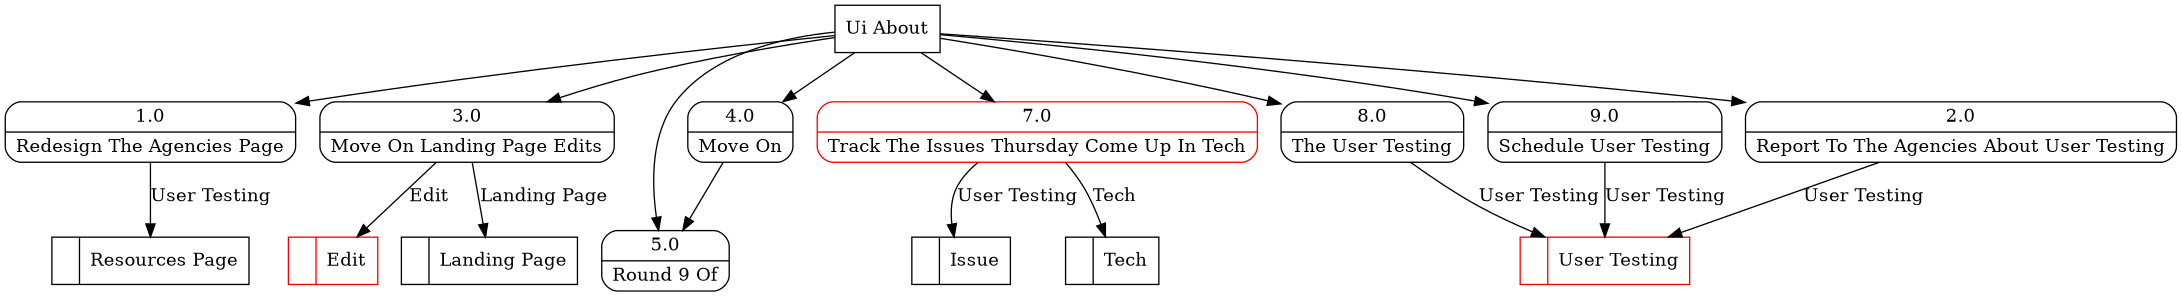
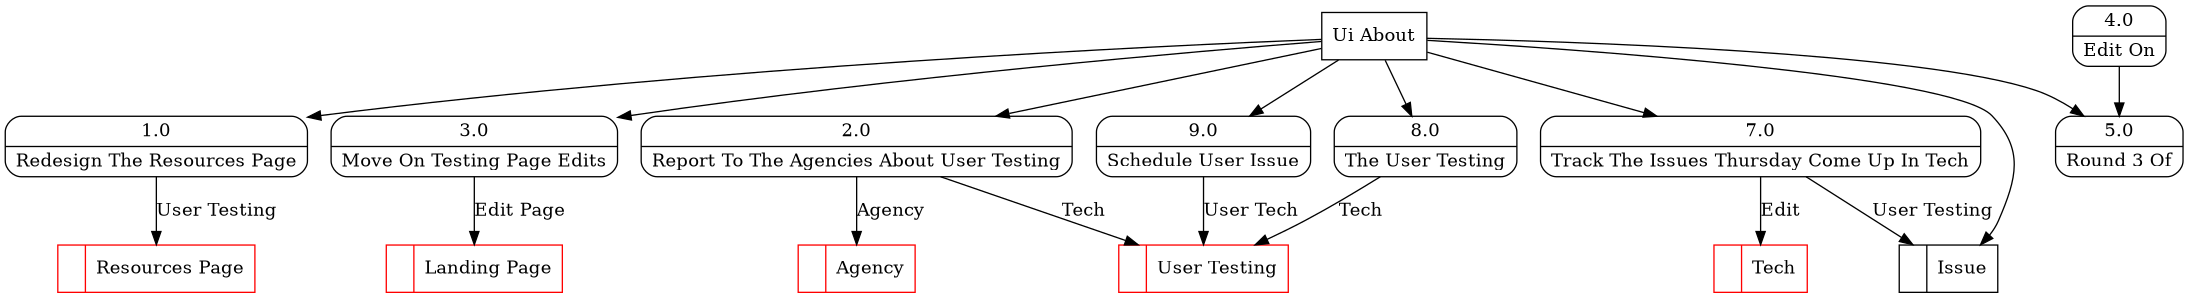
(824, 74) -> (1778, 69)
(1037, 132) -> (1761, 146)
(150, 146) -> (156, 161)
(467, 146) -> (474, 161)
(740, 146) -> (2119, 51)
(1605, 146) -> (1204, 161)
(544, 196) -> (520, 211)
(1115, 196) -> (1781, 211)
(1539, 196) -> (1361, 211)
(1665, 196) -> (1251, 211)
(1864, 196) -> (1084, 211)
(150, 261) -> (156, 269)
(333, 261) -> none
(489, 261) -> (474, 269)
(1112, 261) -> (1761, 269)
none -> (857, 269)
(665, 275) -> (2119, 161)
